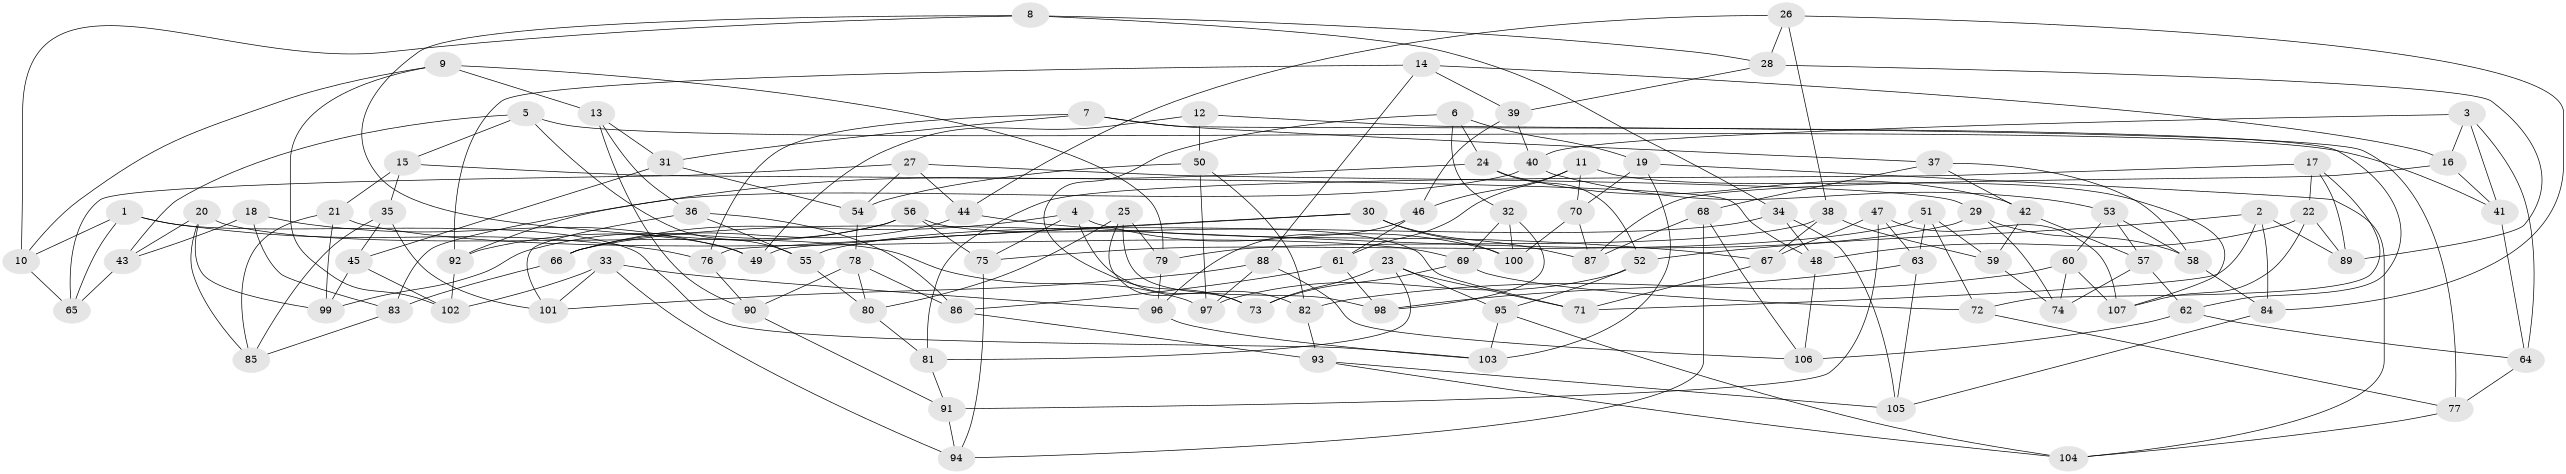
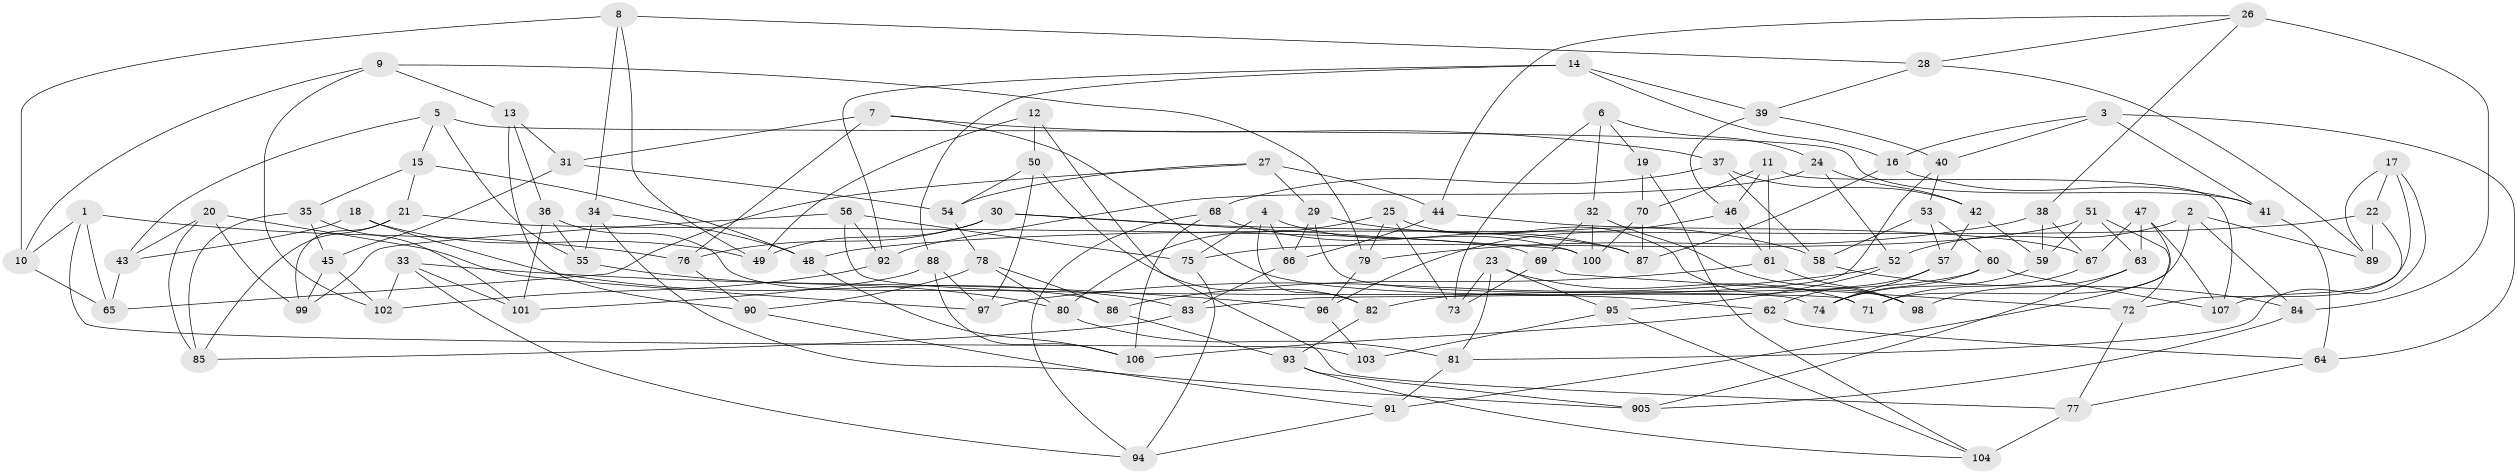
(1645, 301) -> none
(1896, 409) -> (1641, 409)
